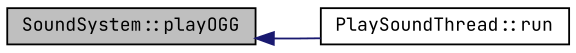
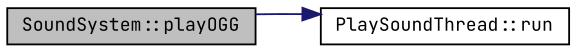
(297, 38) -> (279, 14)
